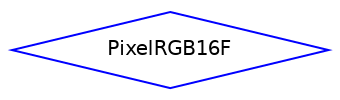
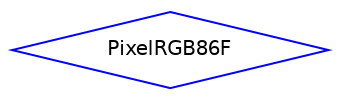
(170, 50) -> (170, 50)
